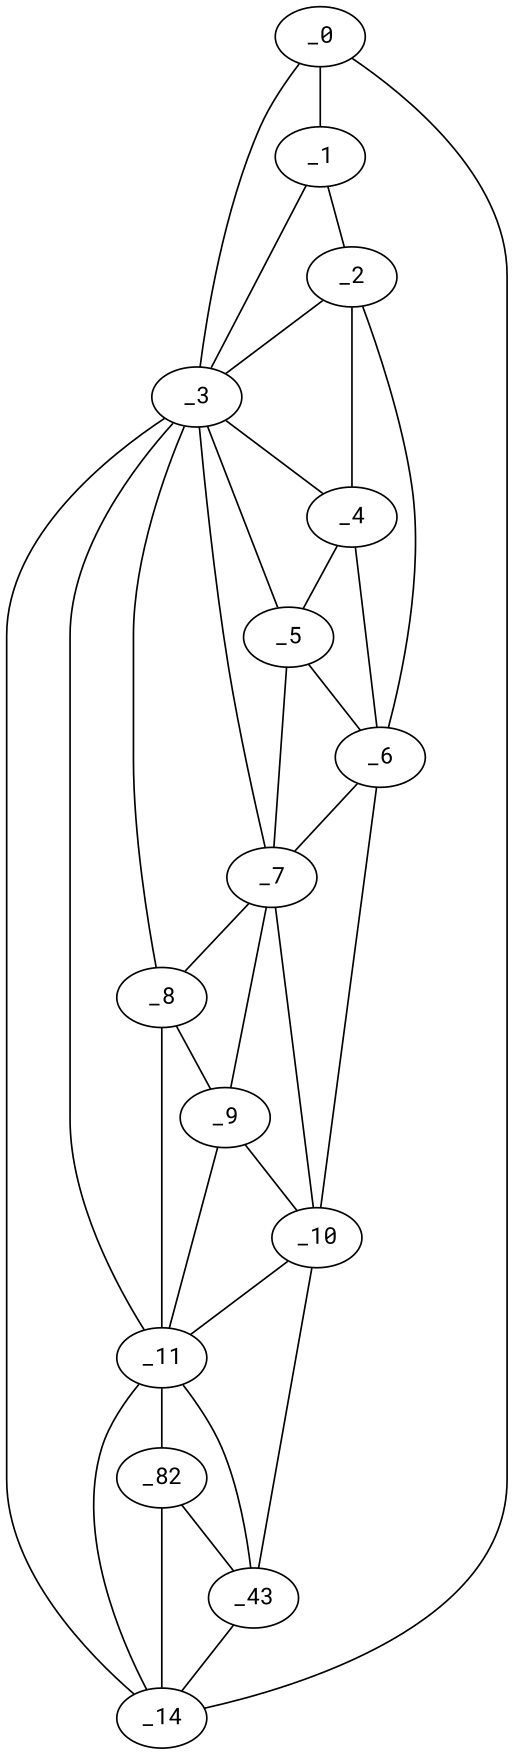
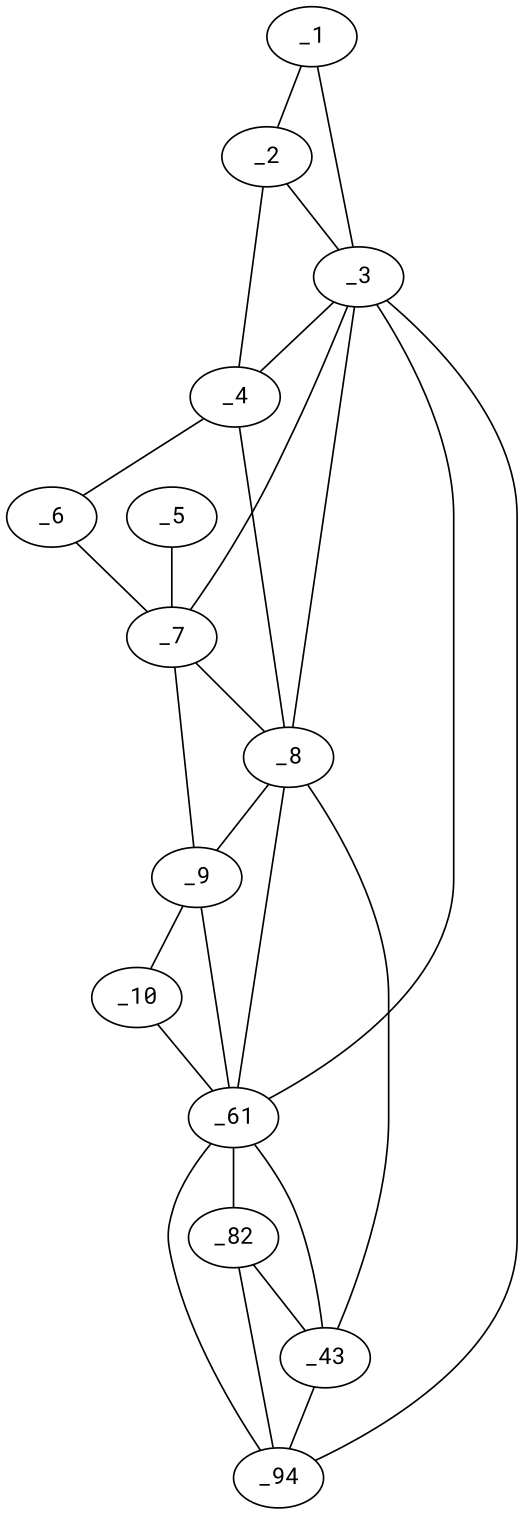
(320, 37) -> none
(415, 515) -> none
(243, 517) -> none
(320, 577) -> (262, 577)
(334, 697) -> none
(349, 998) -> none
(294, 1057) -> none
(162, 1358) -> (234, 1118)
(285, 1418) -> (389, 1051)
(162, 1718) -> (279, 1478)
